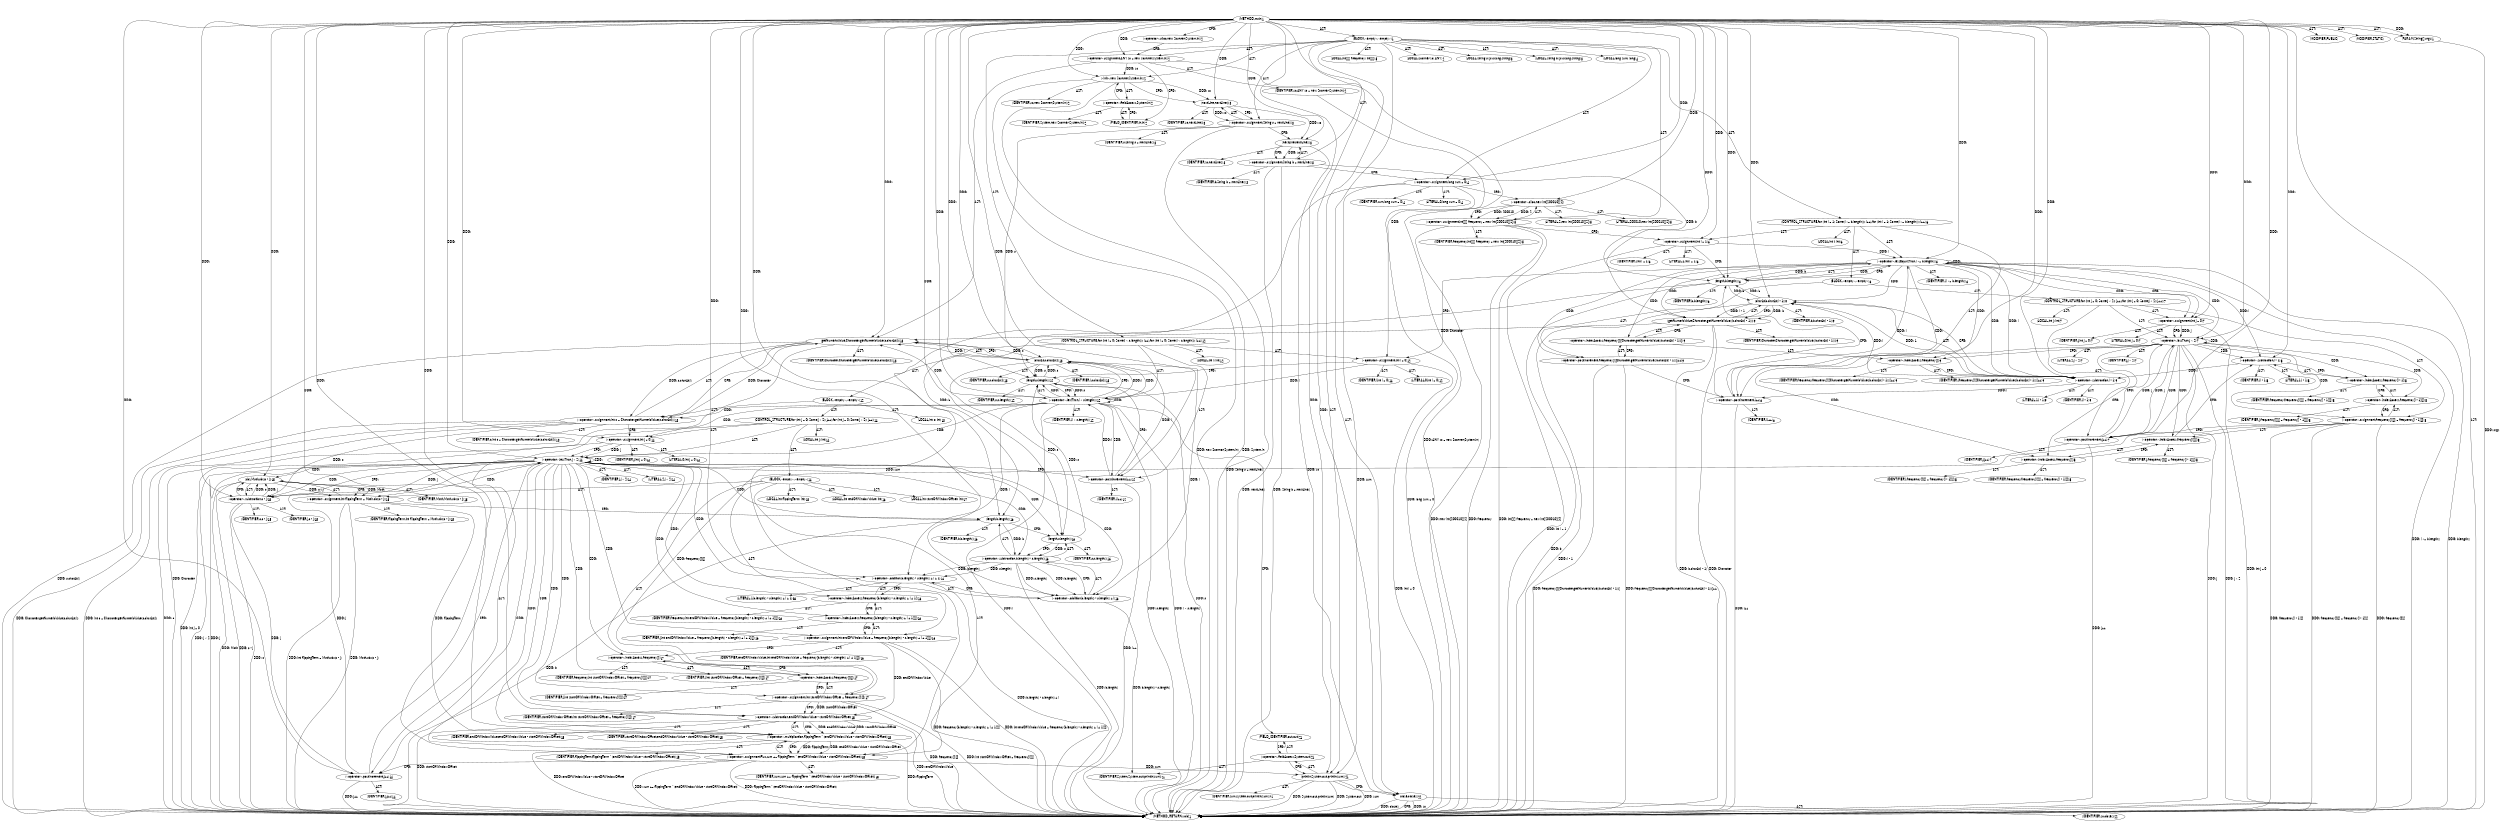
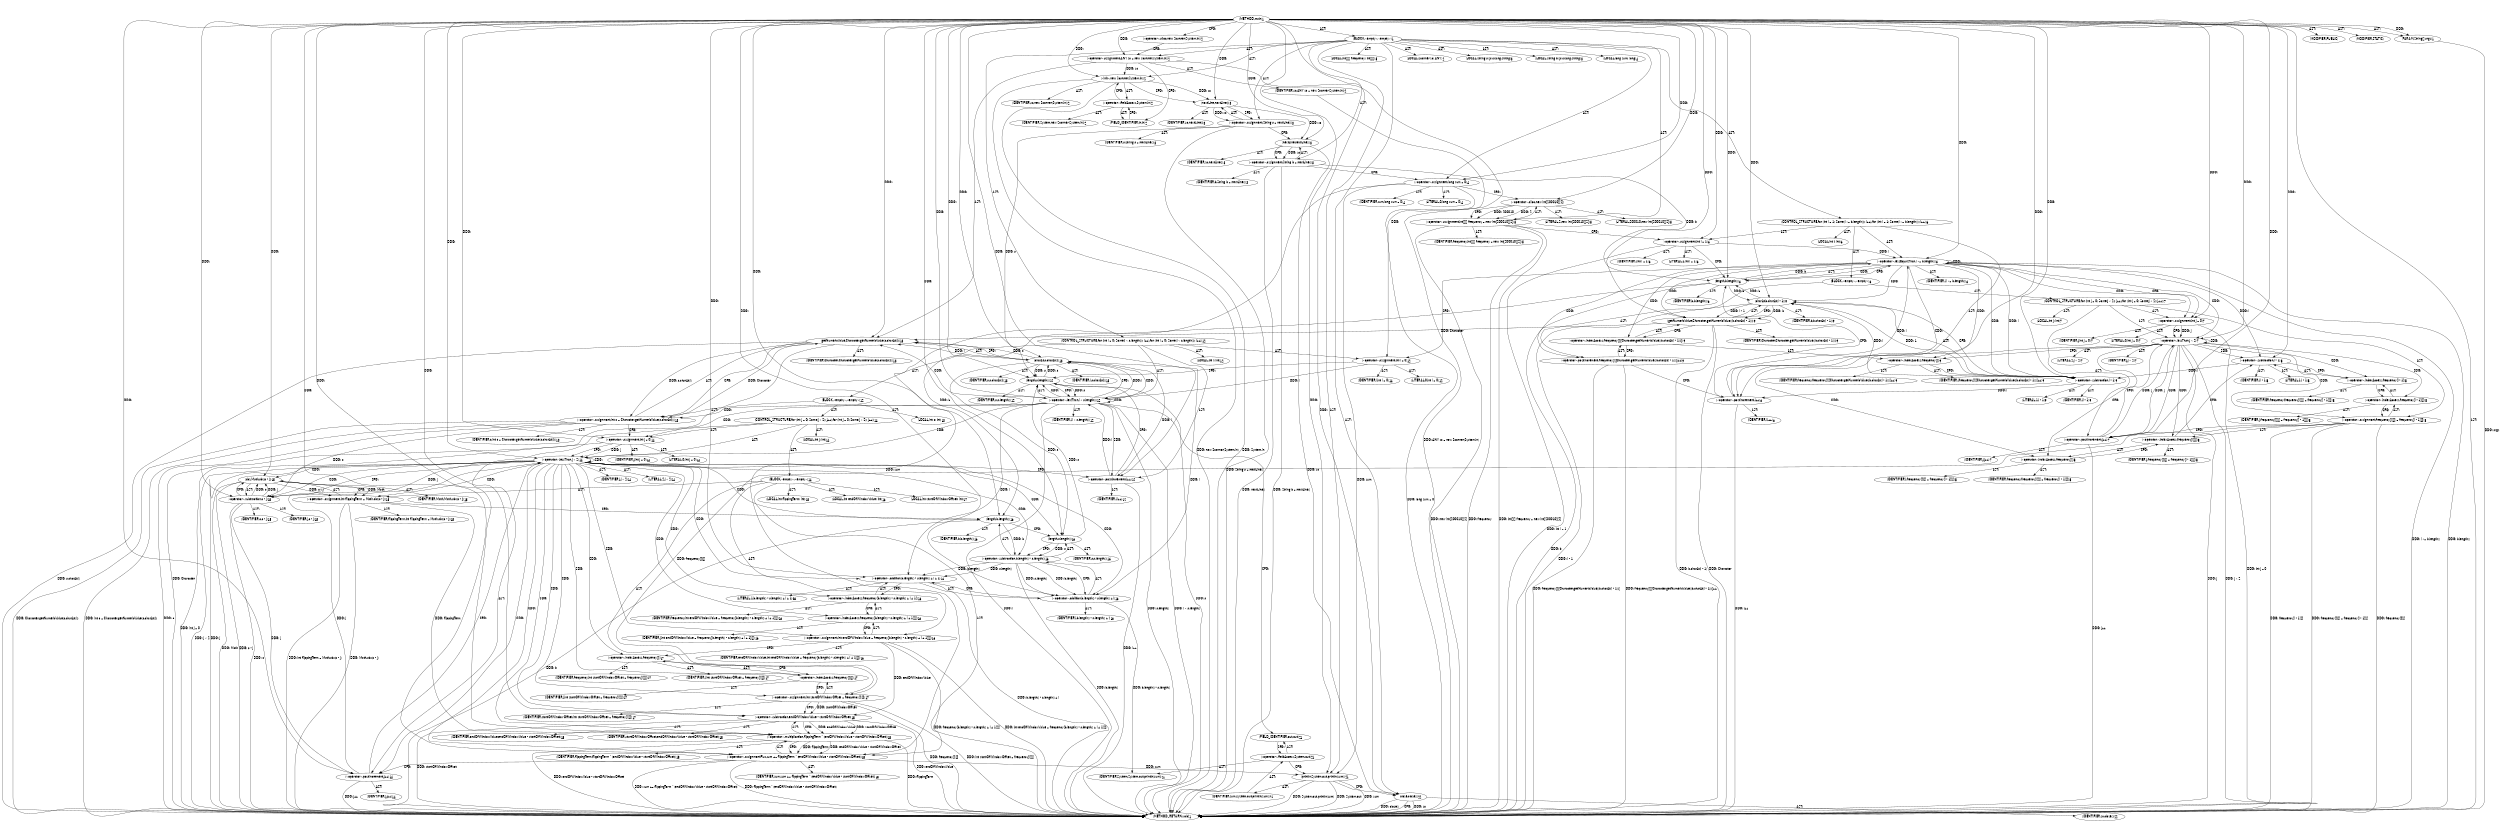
none -> (1085, 619)
(1428, 671) -> none
(1307, 768) -> (1264, 778)
